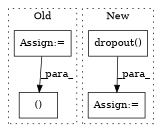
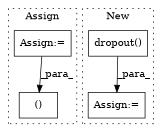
(43, 17) -> (43, 17)
